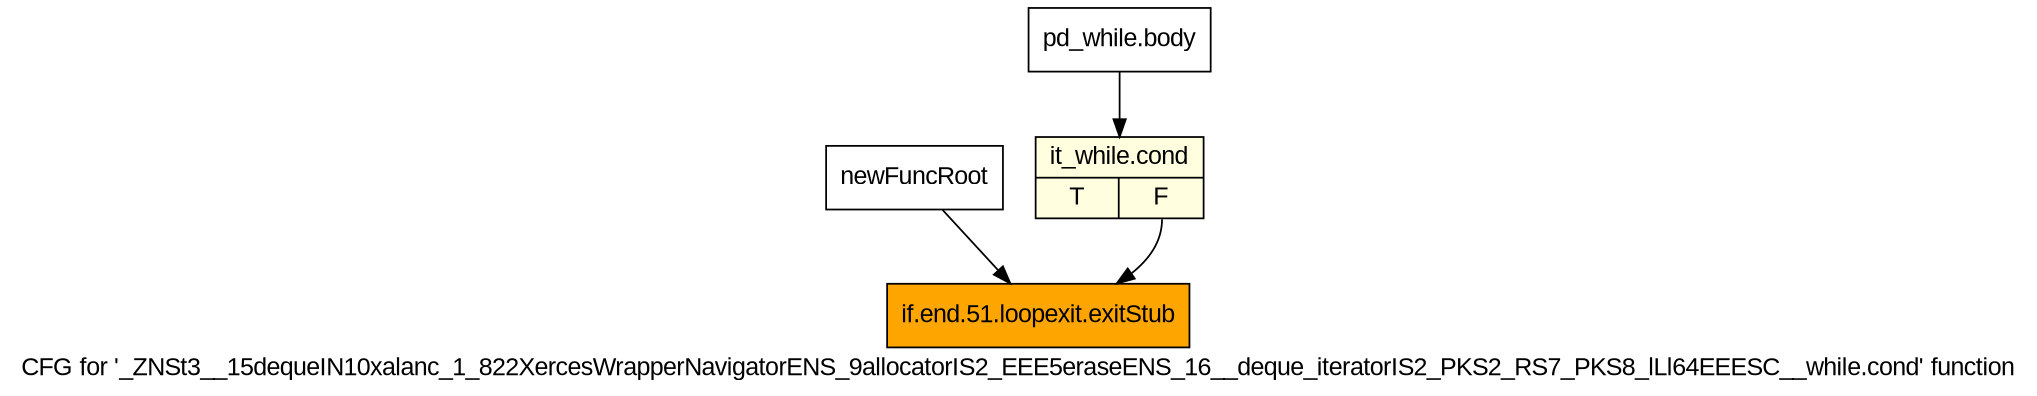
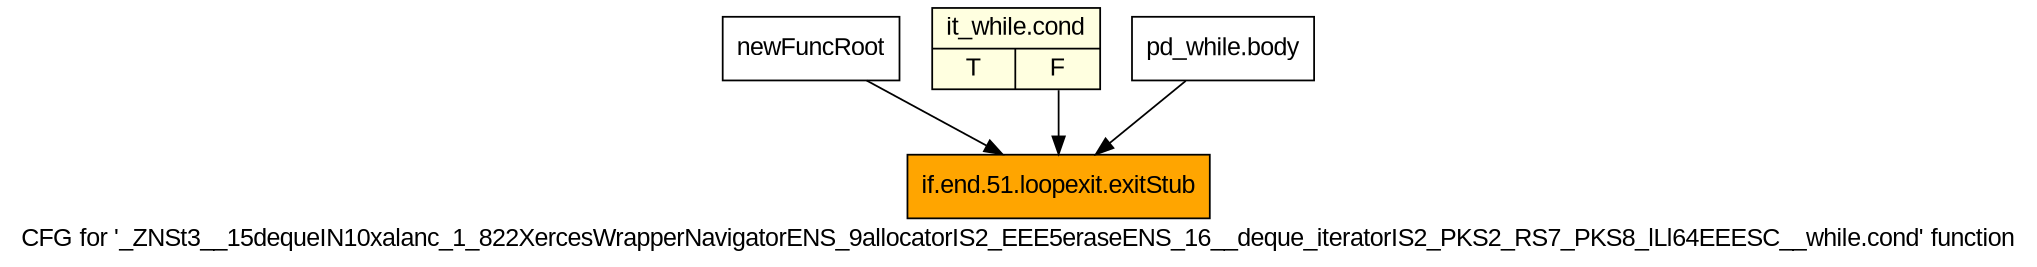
(1120, 96) -> (1148, 112)
